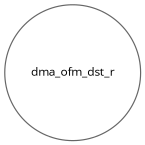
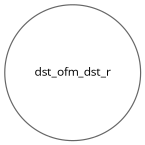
(73, 73) -> (73, 73)
